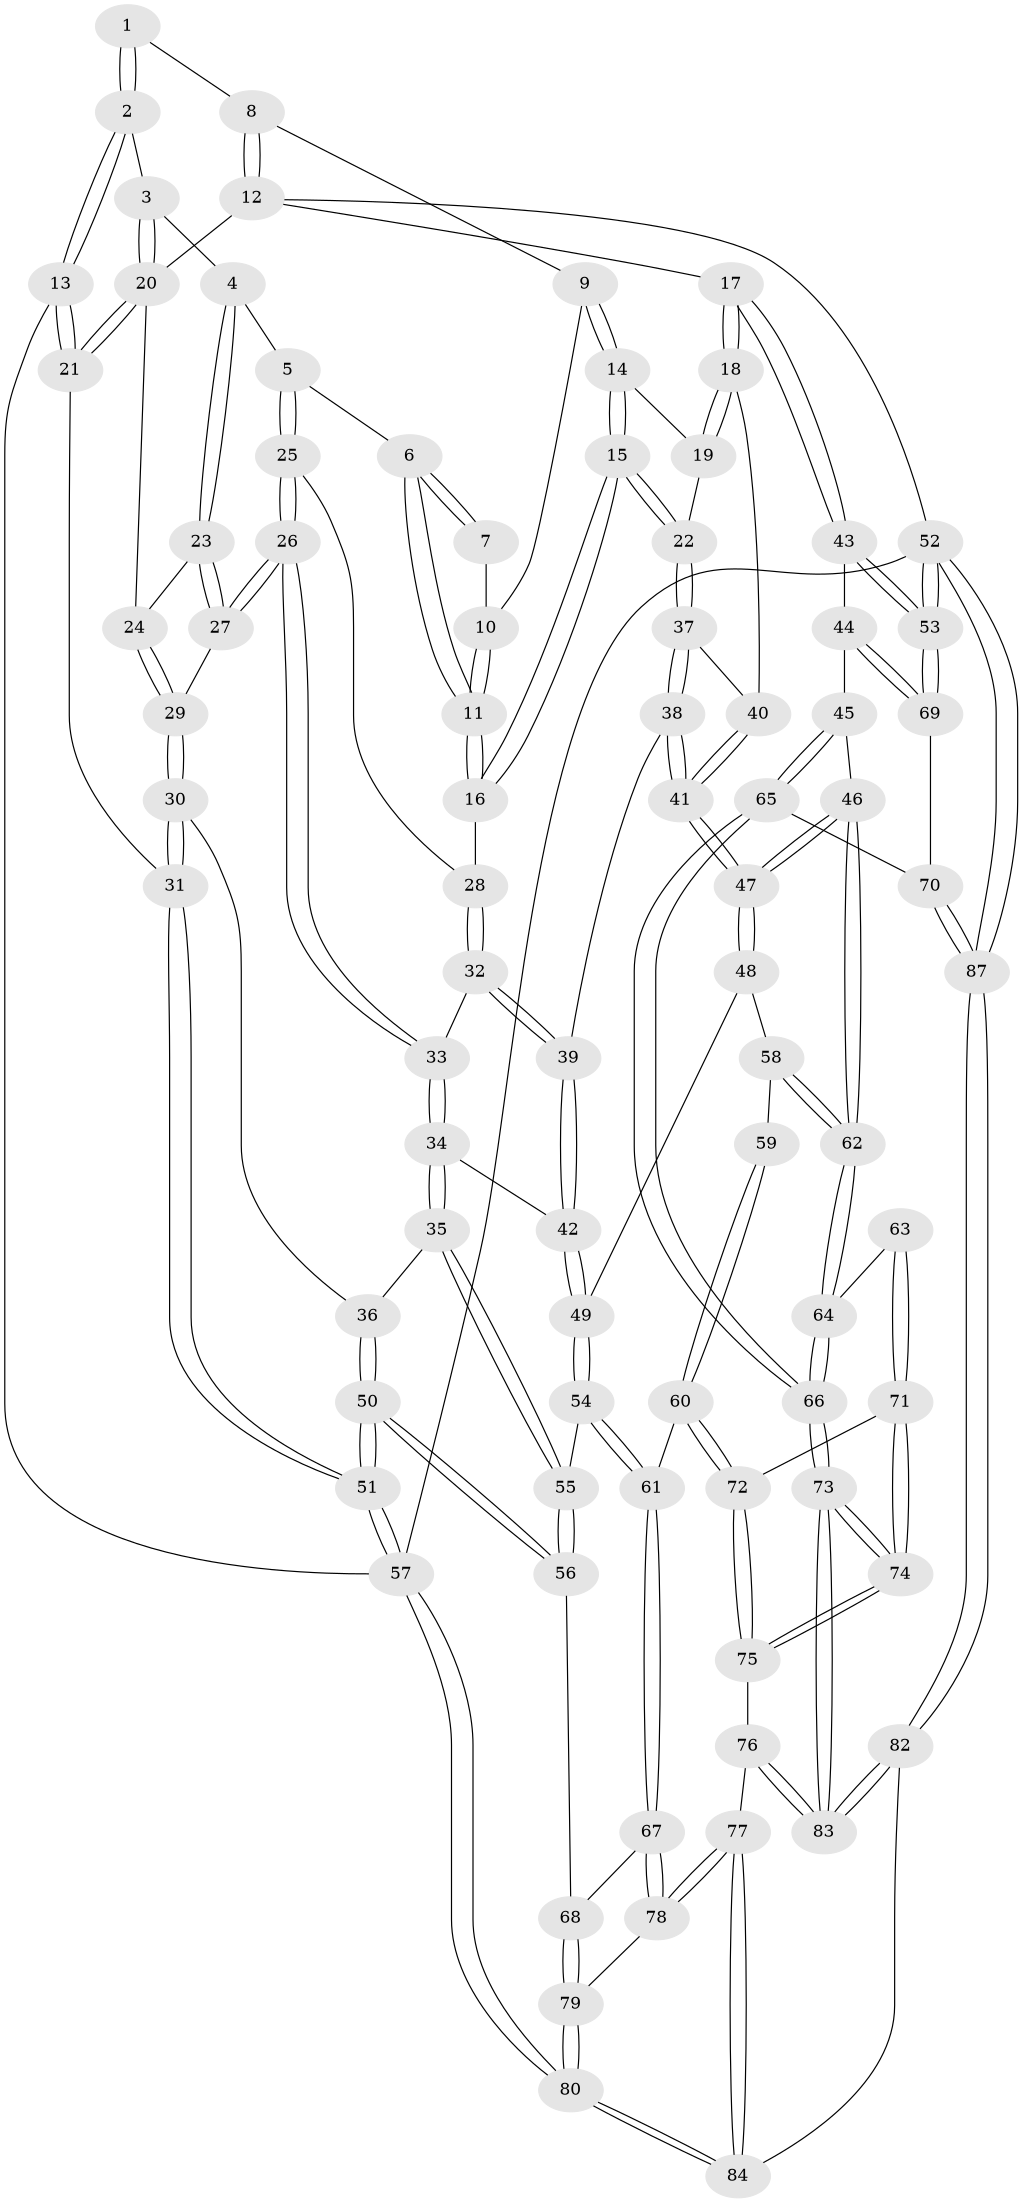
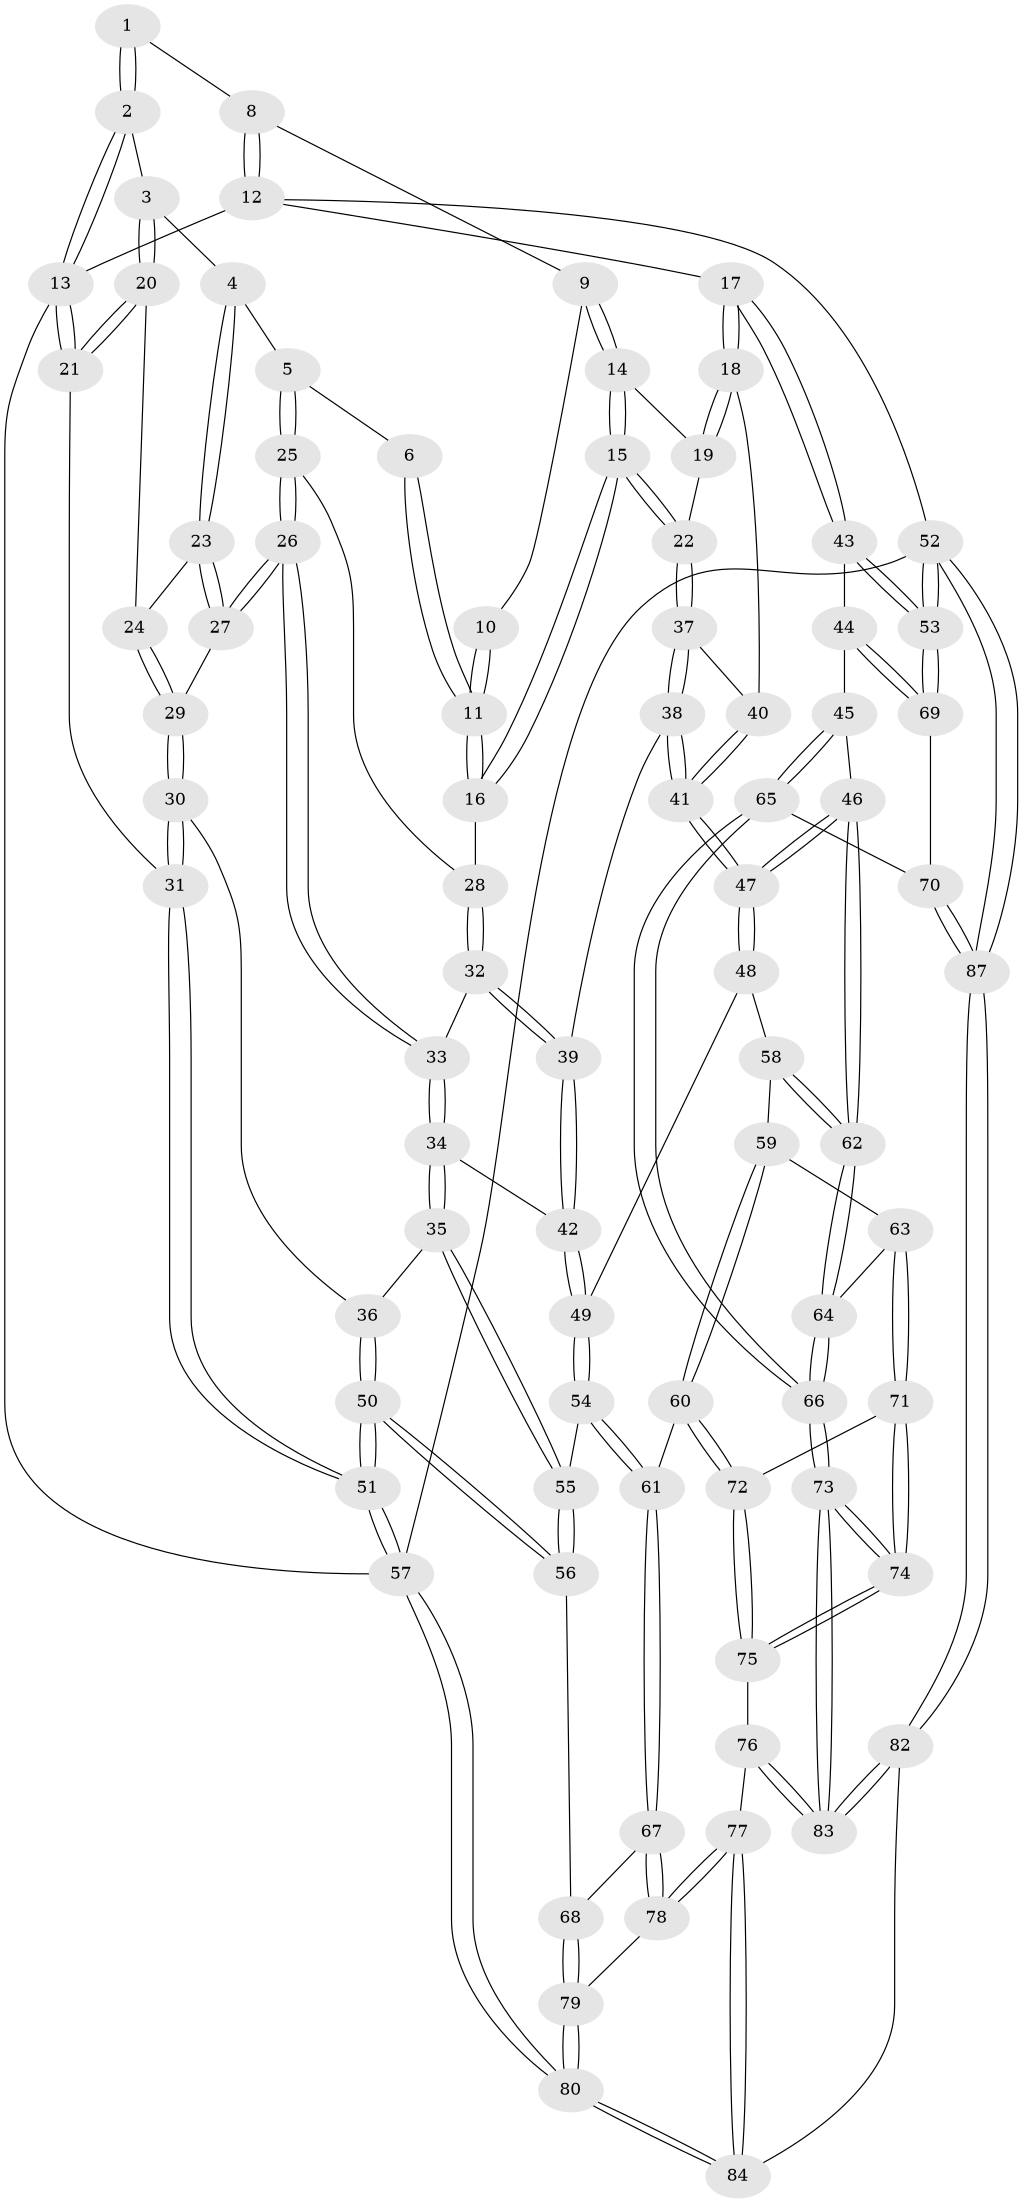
(201, 240) -> (162, 237)
(486, 542) -> none
none -> (831, 1186)
